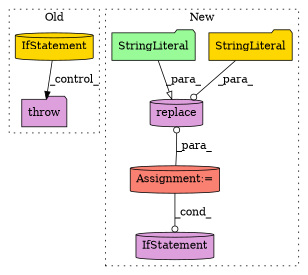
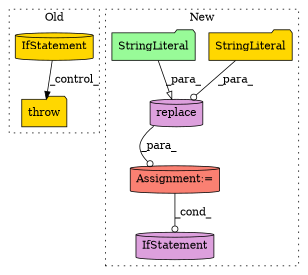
(44, 113) -> (44, 113)
(177, 149) -> (140, 143)
